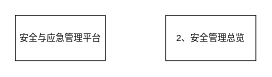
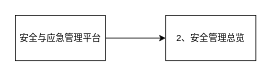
none -> (159, 38)
